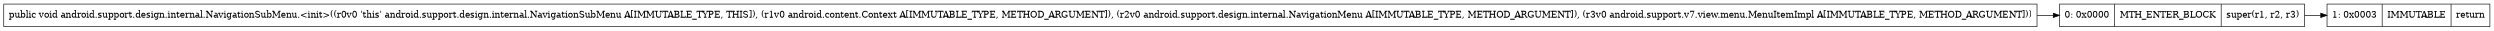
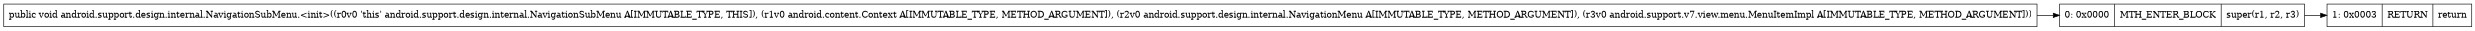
(2417, 15) -> (2408, 15)
